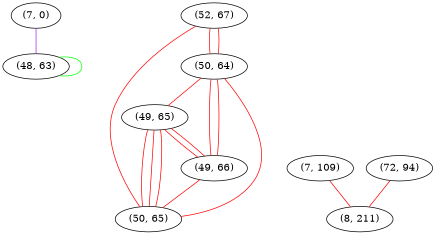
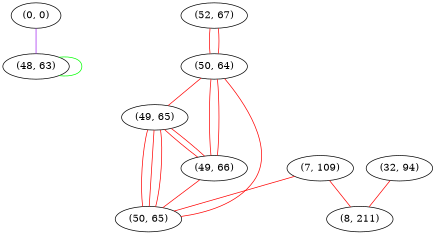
(36, 16) -> (36, 16)
(116, 103) -> (234, 194)
(399, 168) -> (399, 168)
